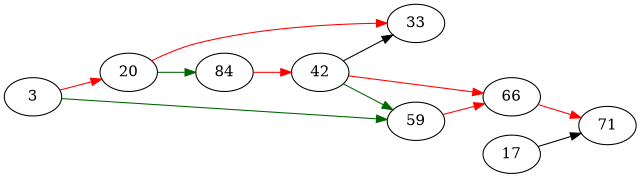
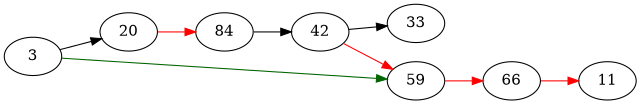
(262, 31) -> none
(171, 72) -> (171, 32)
(267, 72) -> (267, 32)
(411, 84) -> none
(76, 86) -> (76, 46)
(363, 94) -> (363, 54)
(607, 126) -> (607, 81)
(512, 154) -> none
